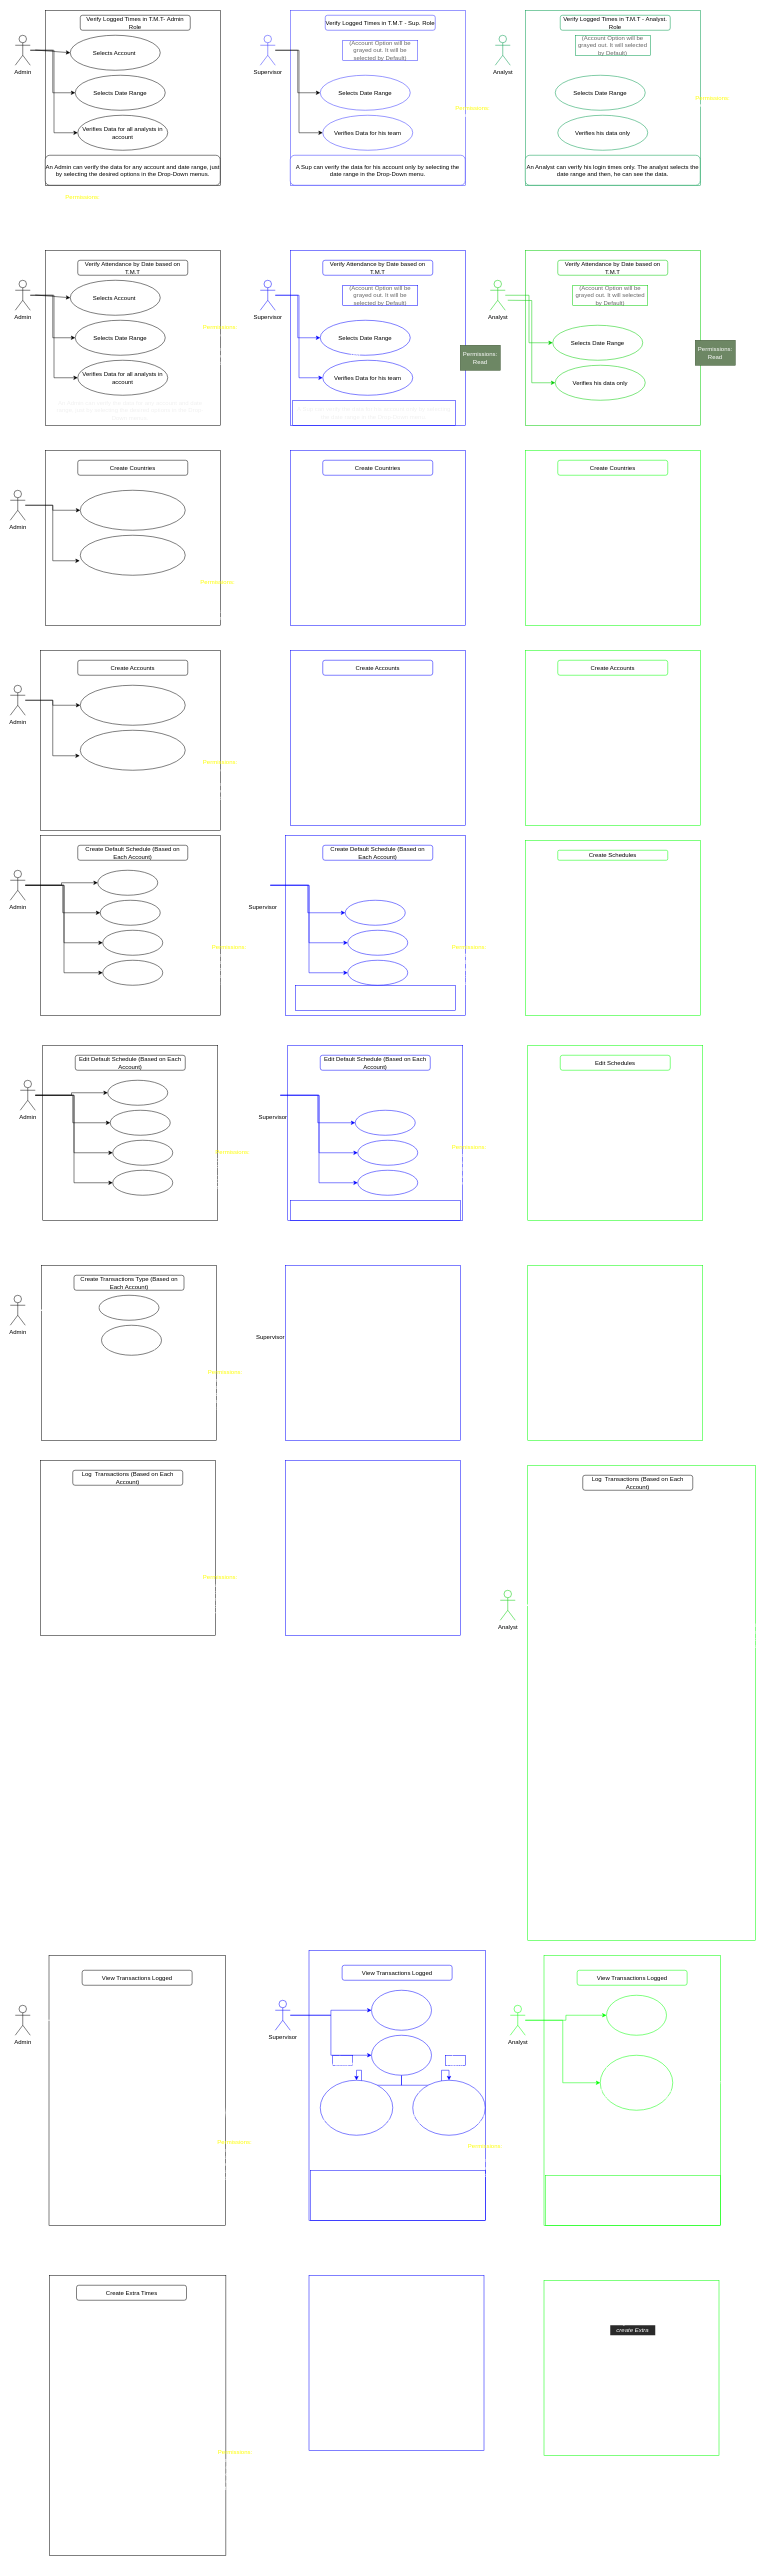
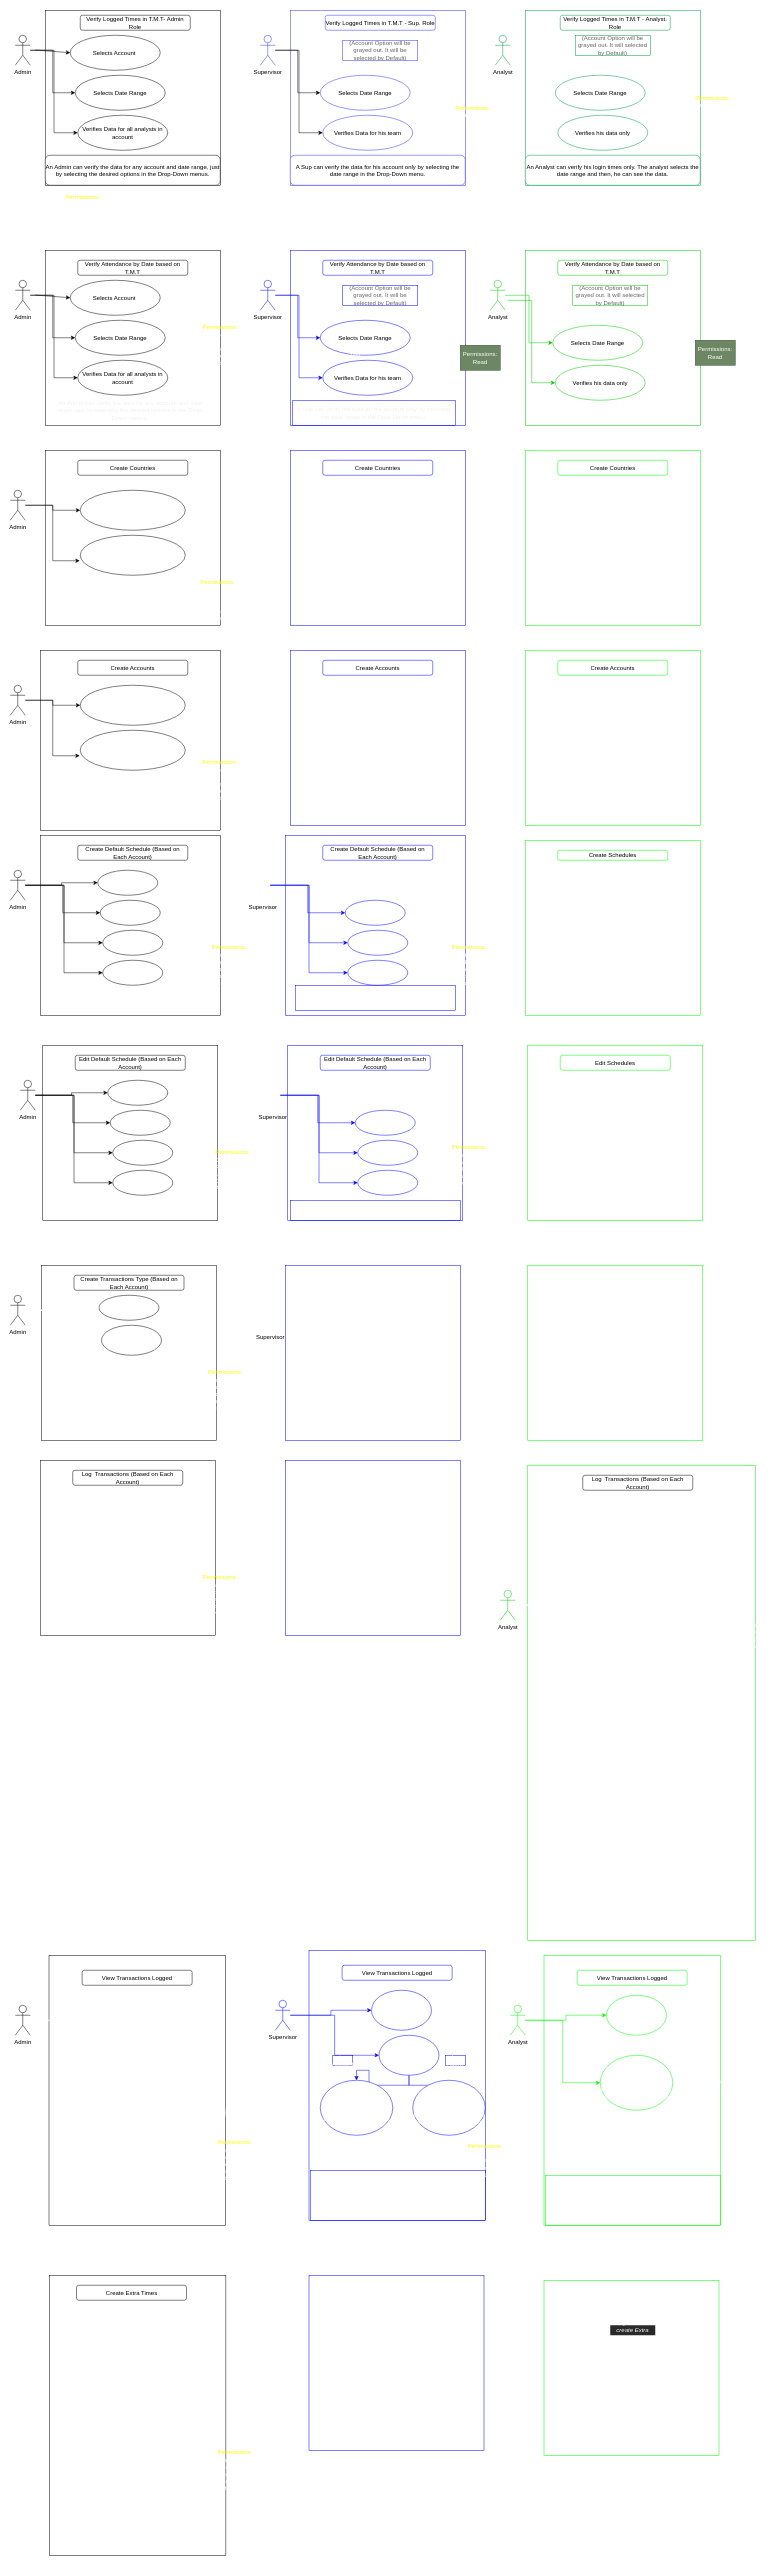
(402, 2055) -> (409, 2055)
